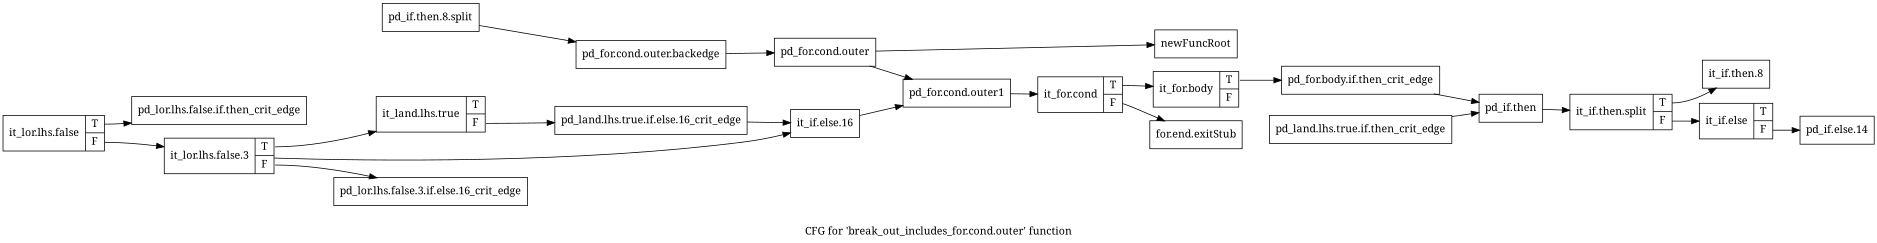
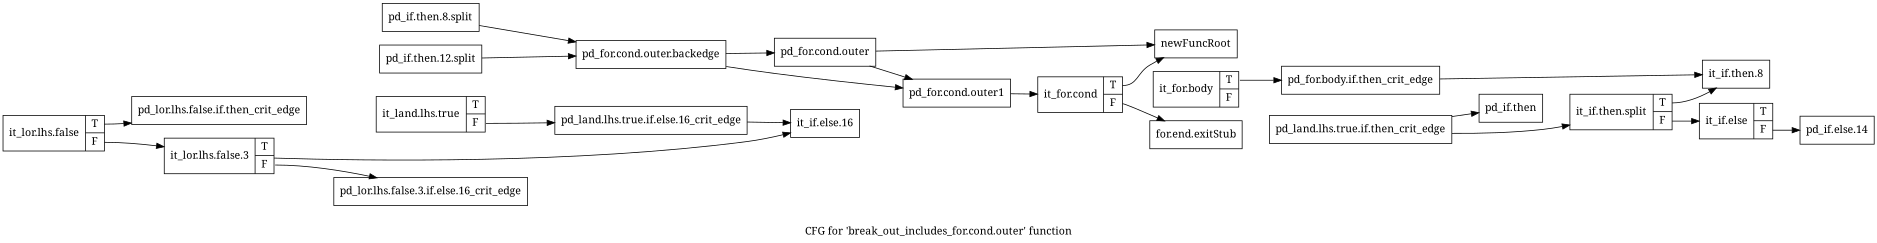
none -> (431, 59)
(1134, 86) -> (1140, 74)
(1453, 97) -> (1567, 77)
(1552, 110) -> (1507, 132)
(877, 111) -> (811, 78)
(322, 143) -> none
